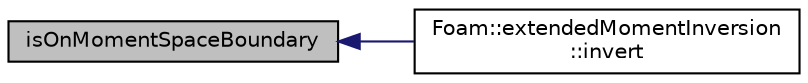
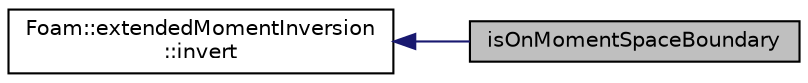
(387, 41) -> (443, 41)
